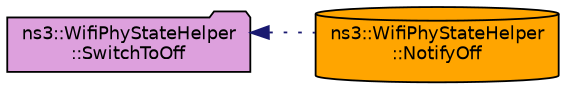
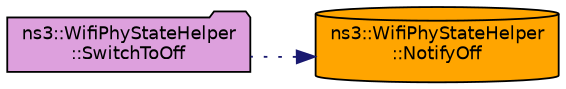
(292, 32) -> (274, 57)
